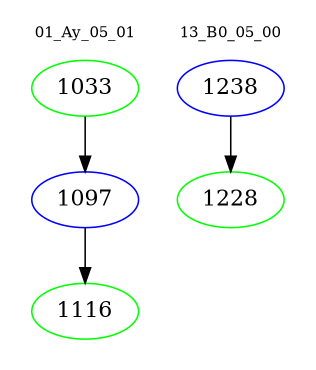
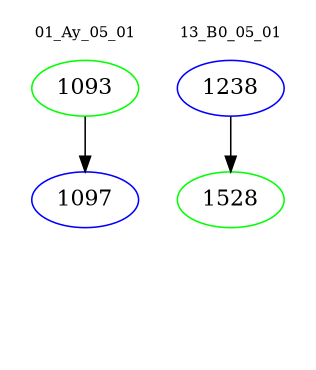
(231, 33) -> (231, 33)
(85, 88) -> (85, 88)
(231, 200) -> (231, 200)
(85, 311) -> none
